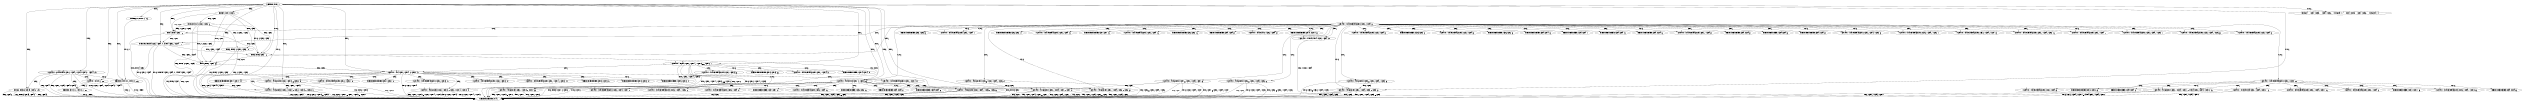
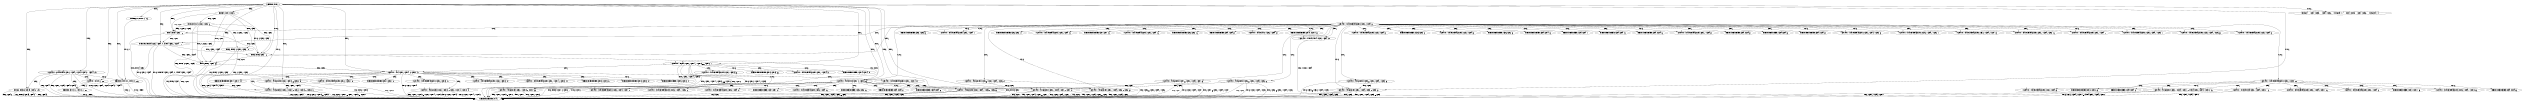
none -> (1111, 87)
